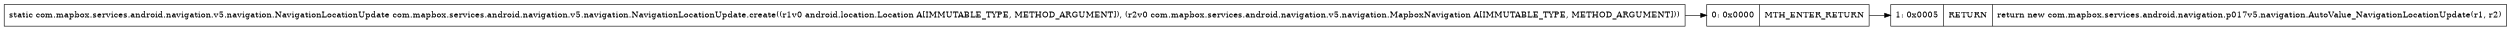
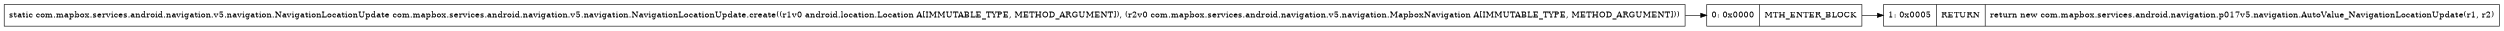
(1814, 15) -> (1811, 15)
